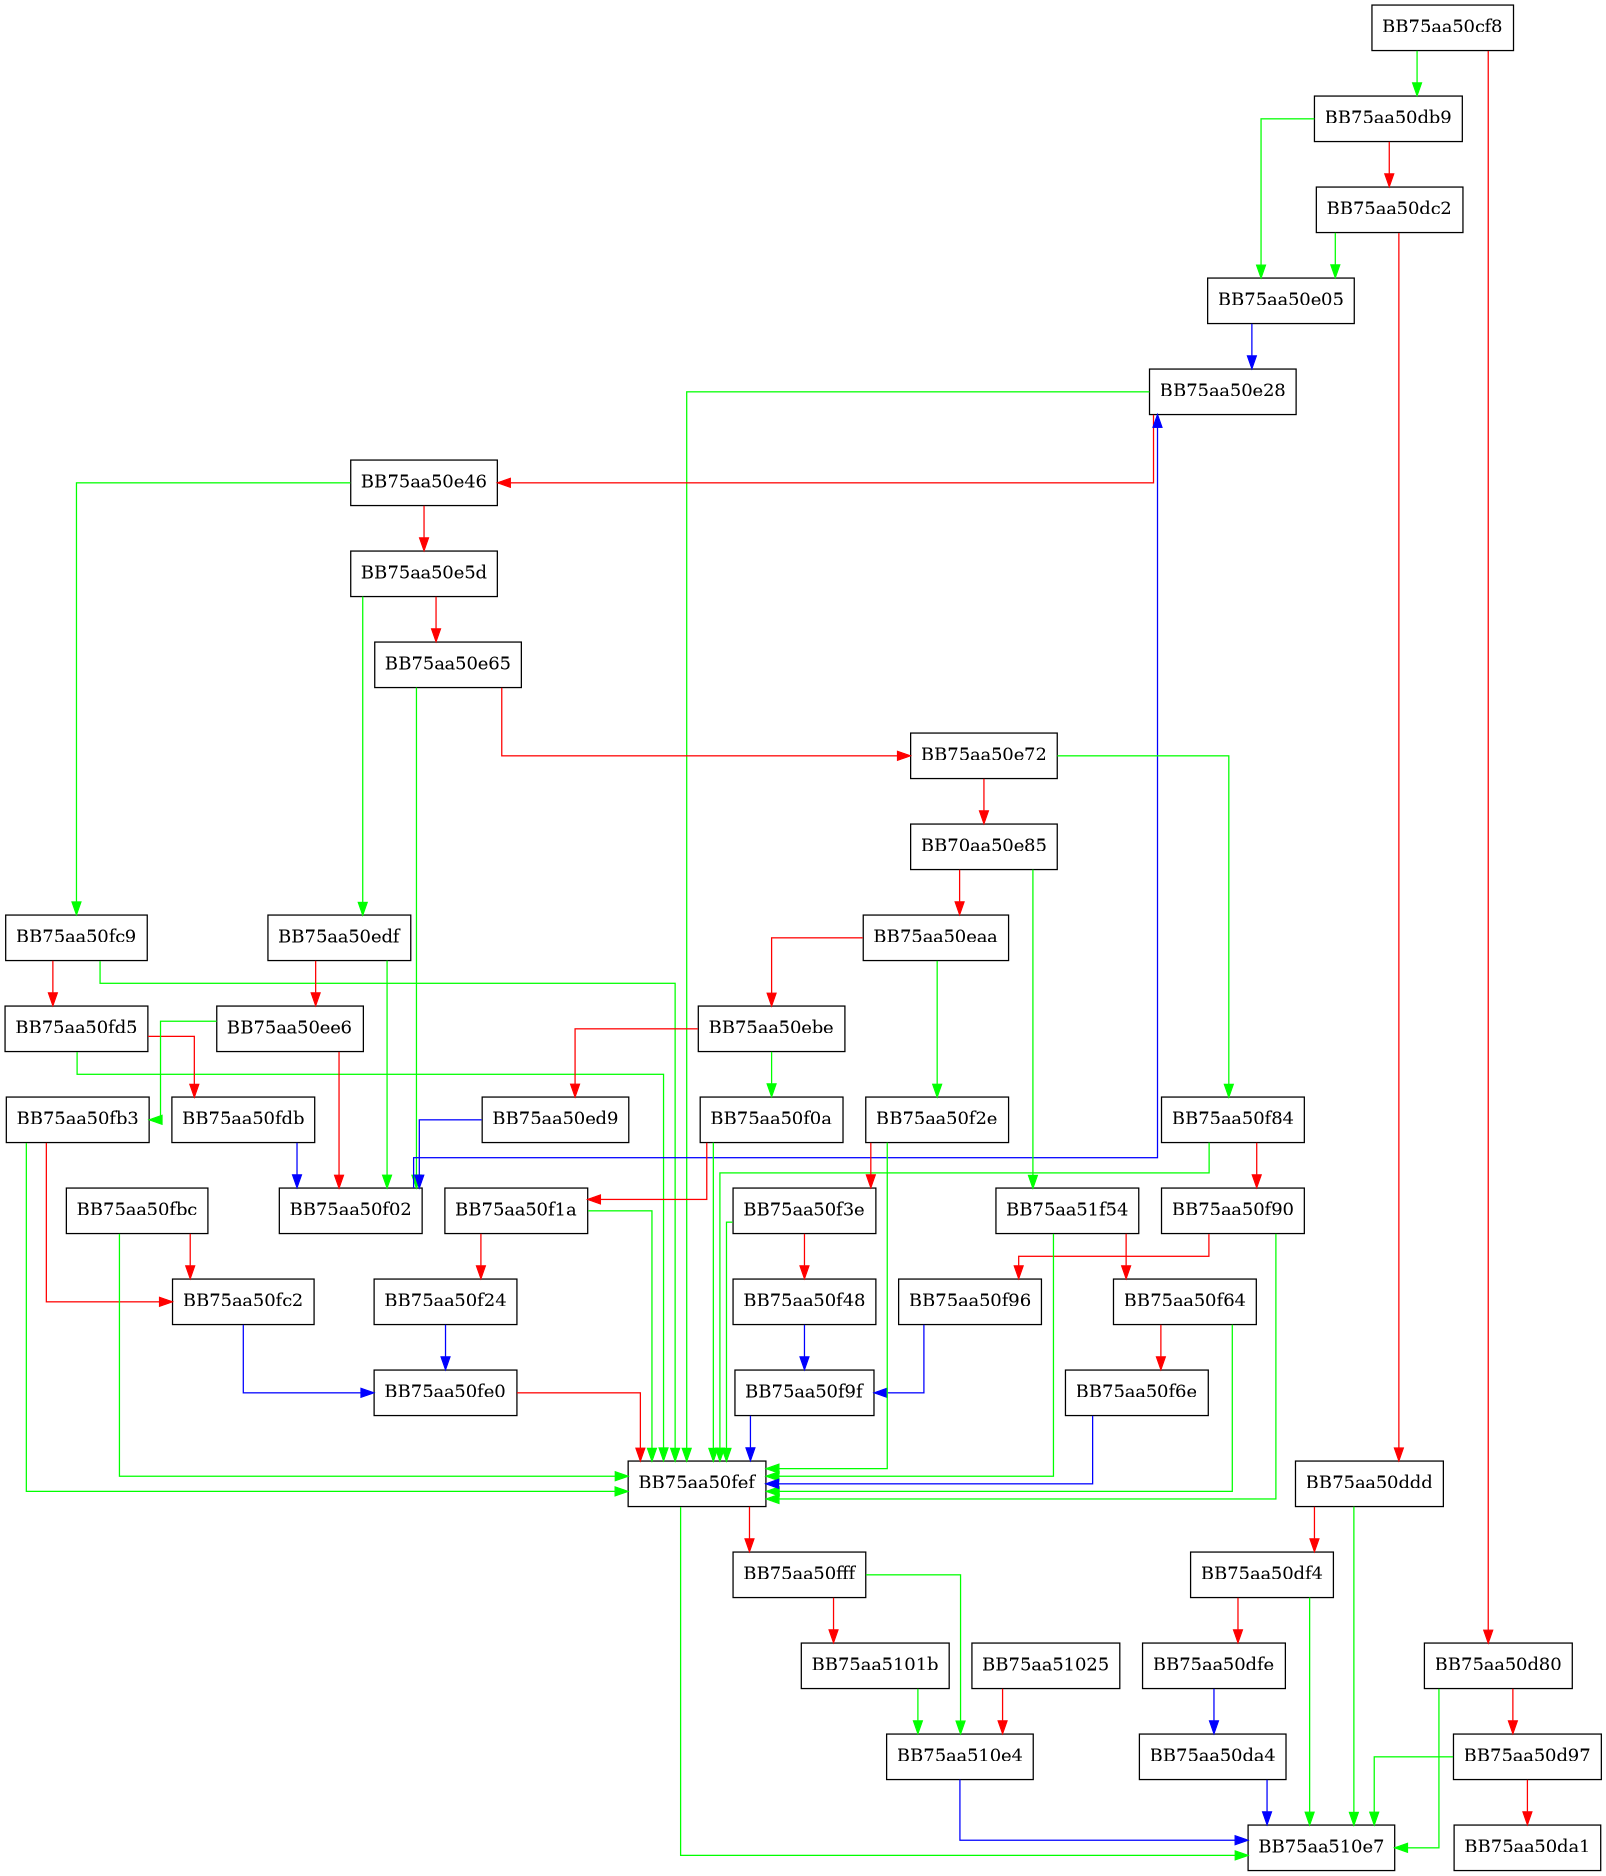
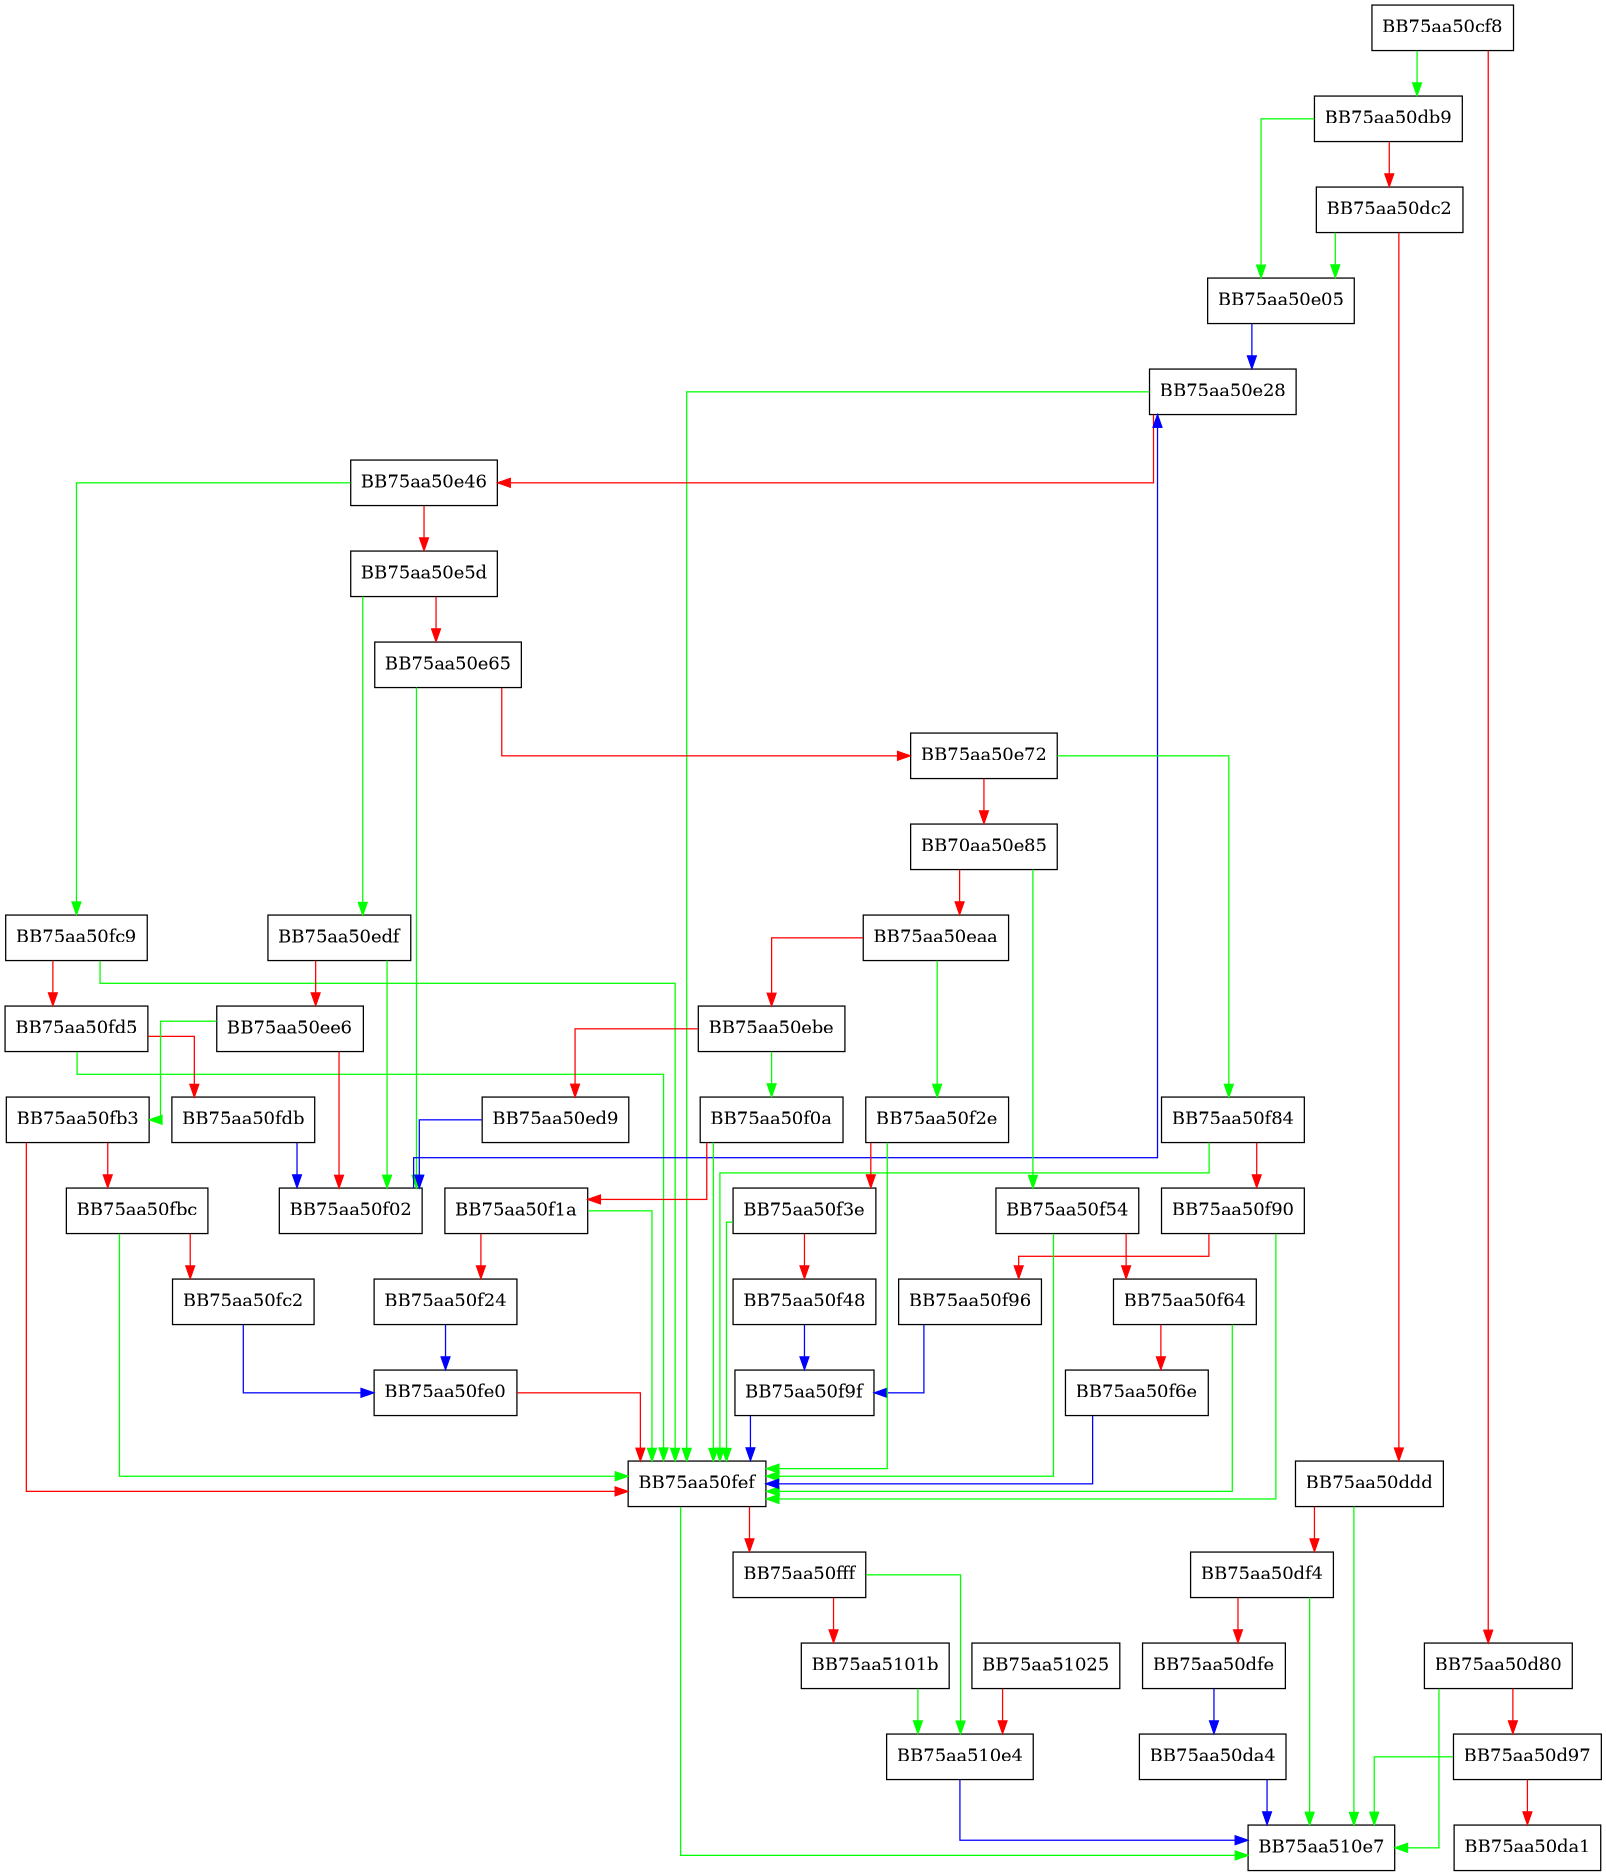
(1067, 1211) -> (1067, 1211)
(46, 1279) -> (108, 1159)
(147, 1491) -> (147, 1491)
